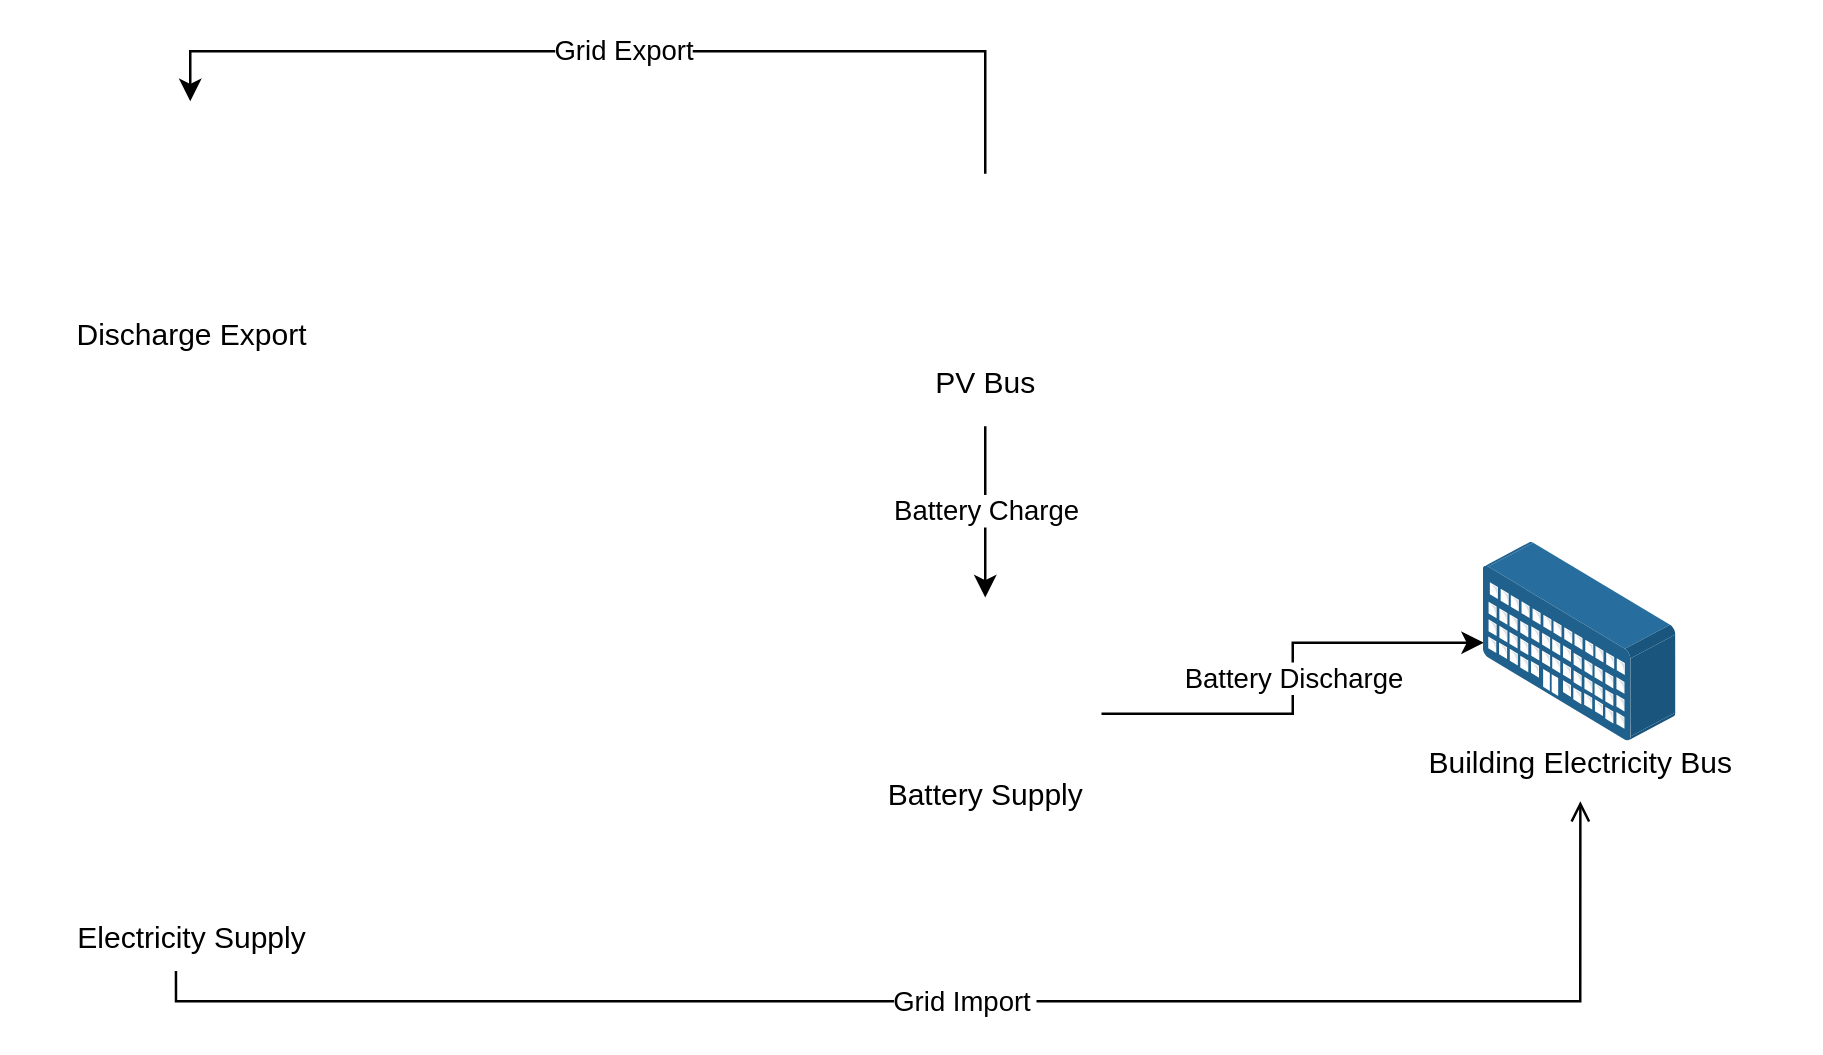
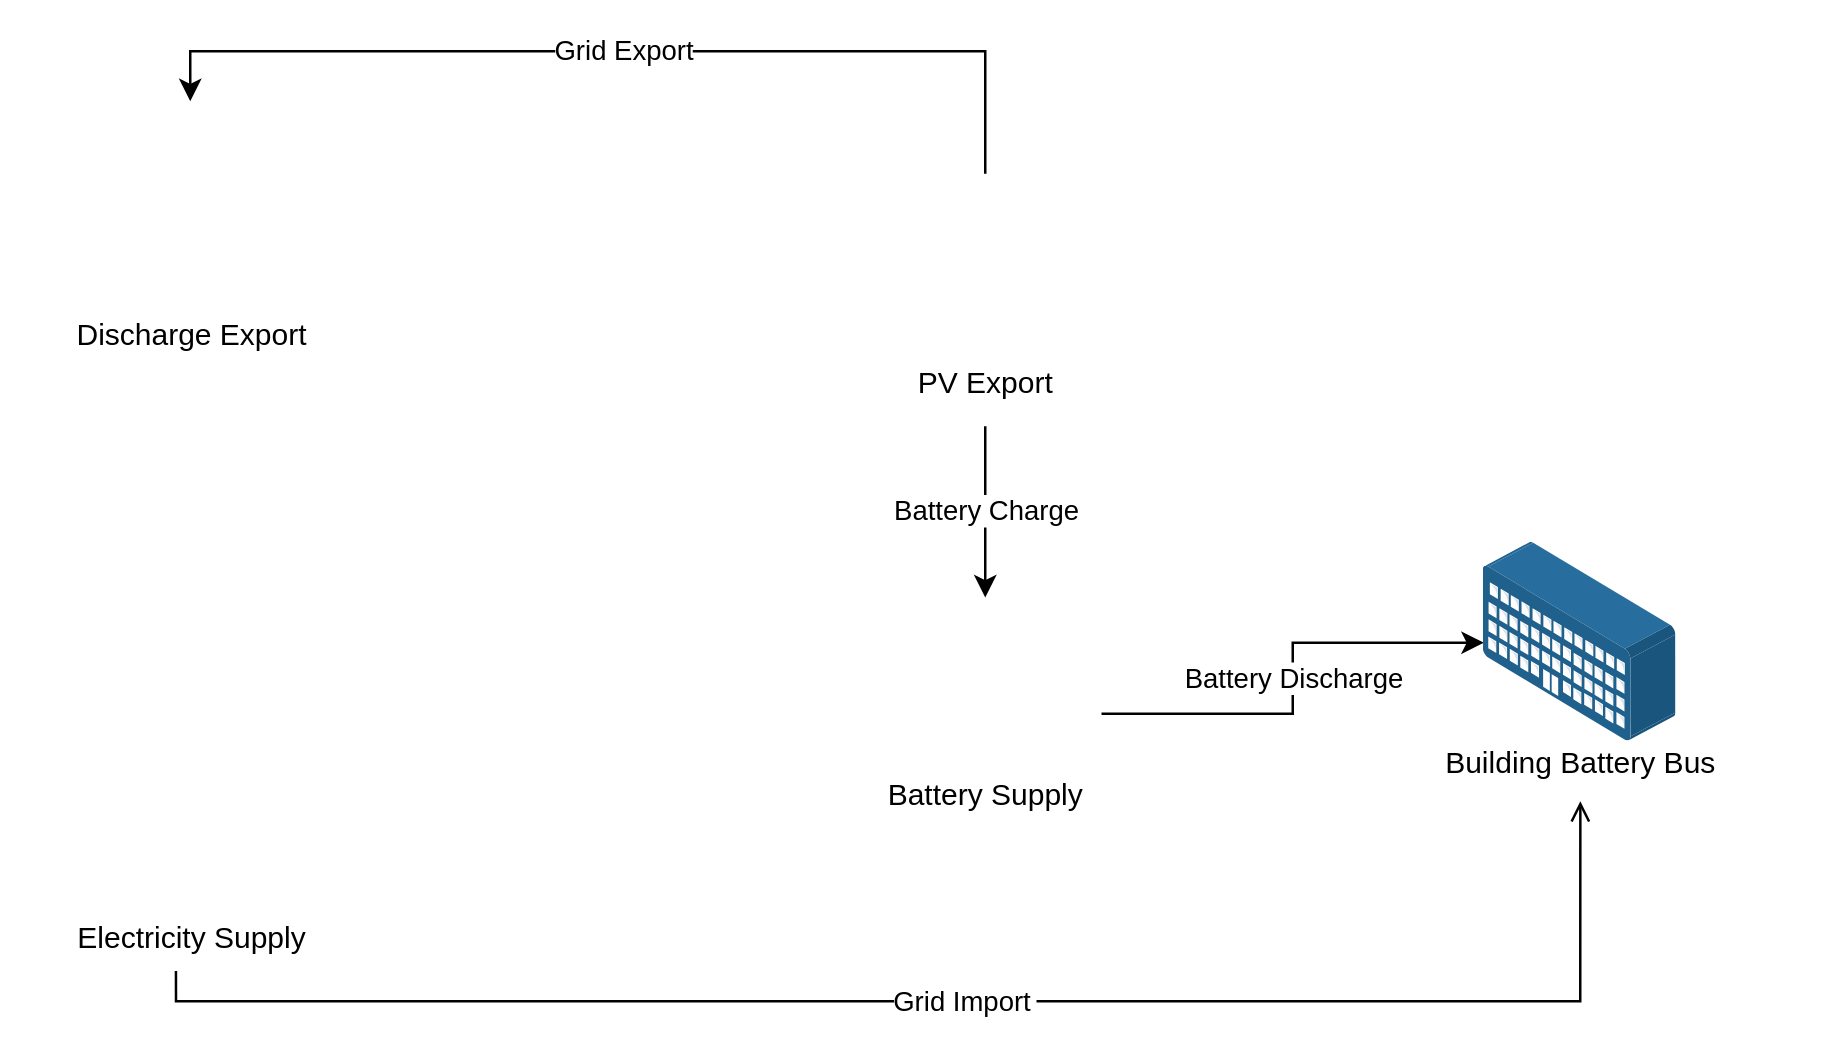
(986, 384) -> (986, 384)
(1581, 764) -> (1581, 764)
